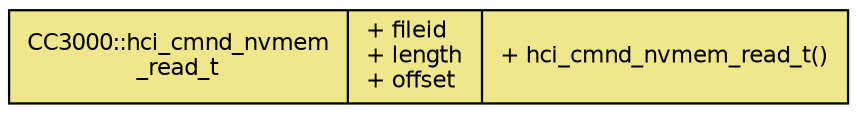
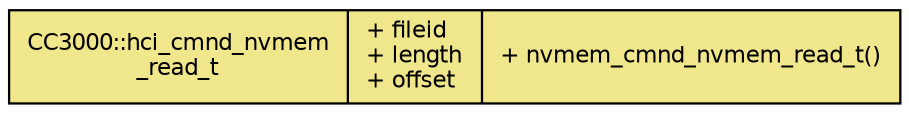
(665, 56) -> (691, 56)
